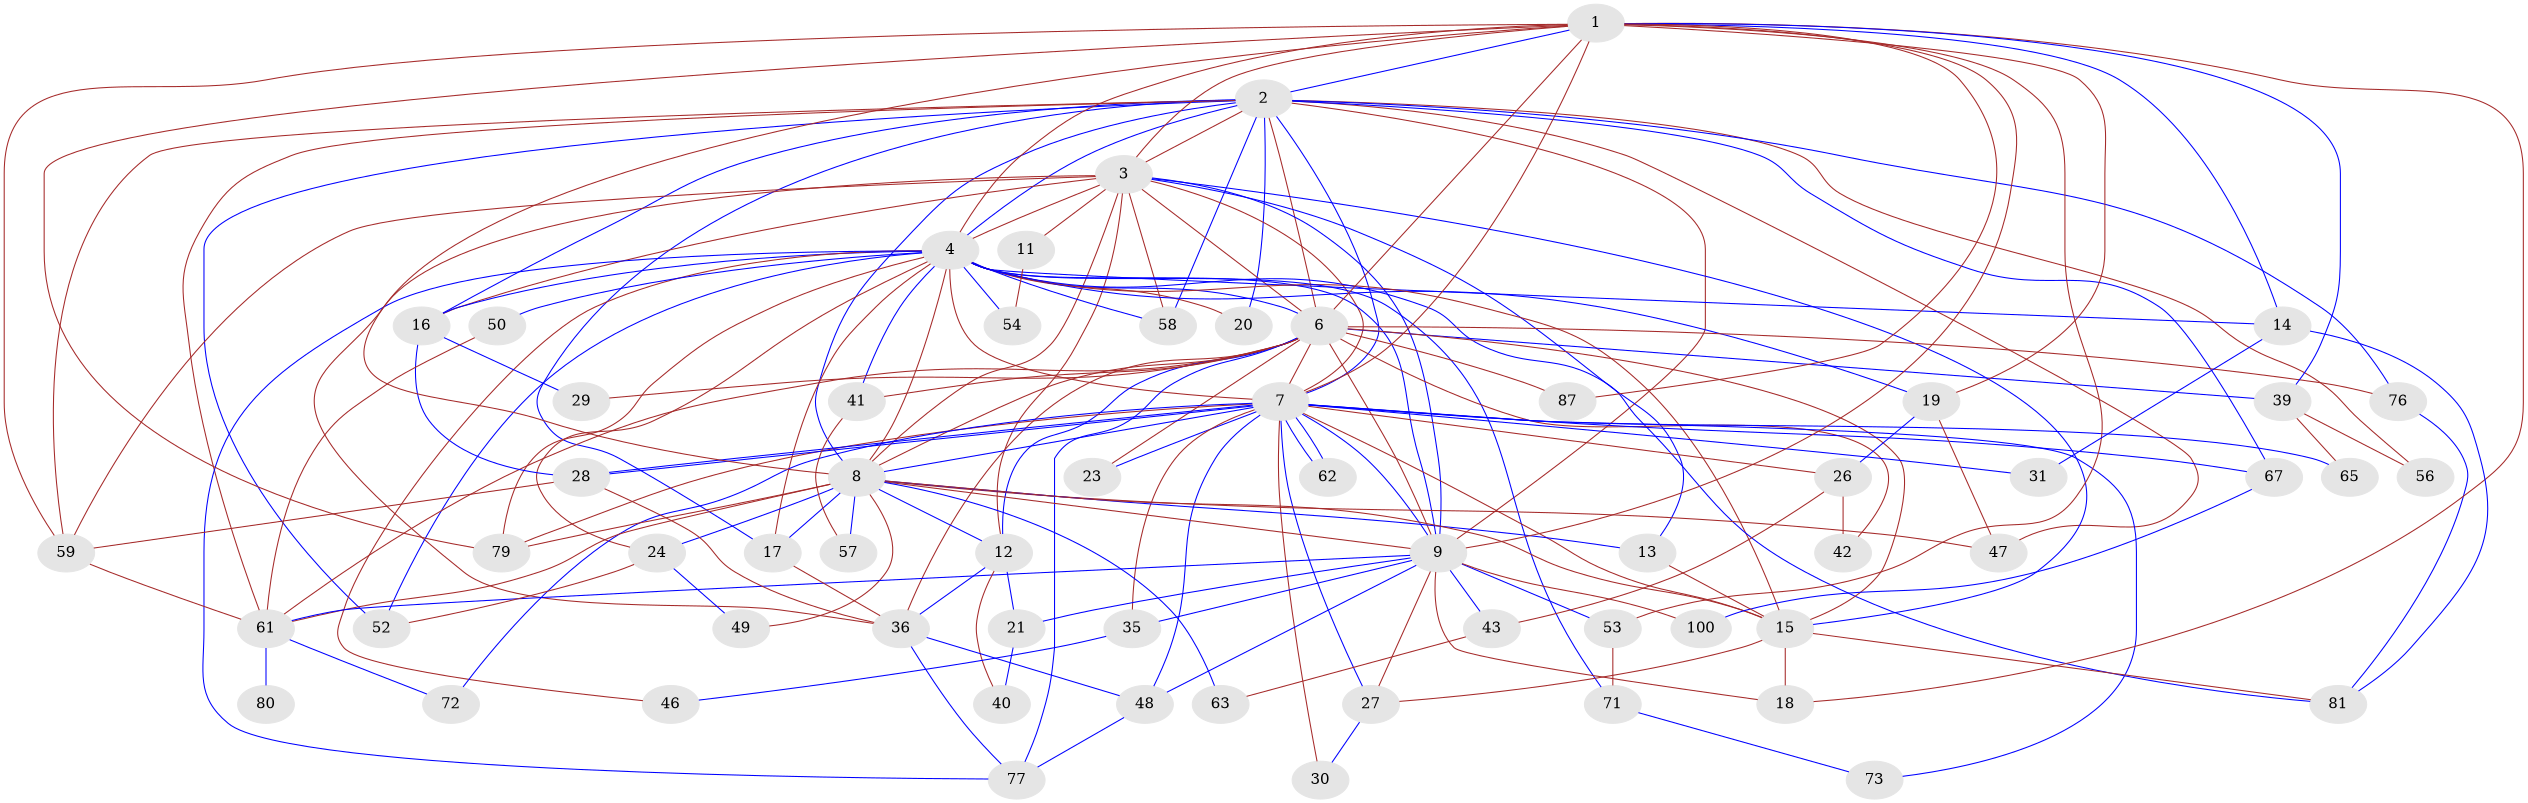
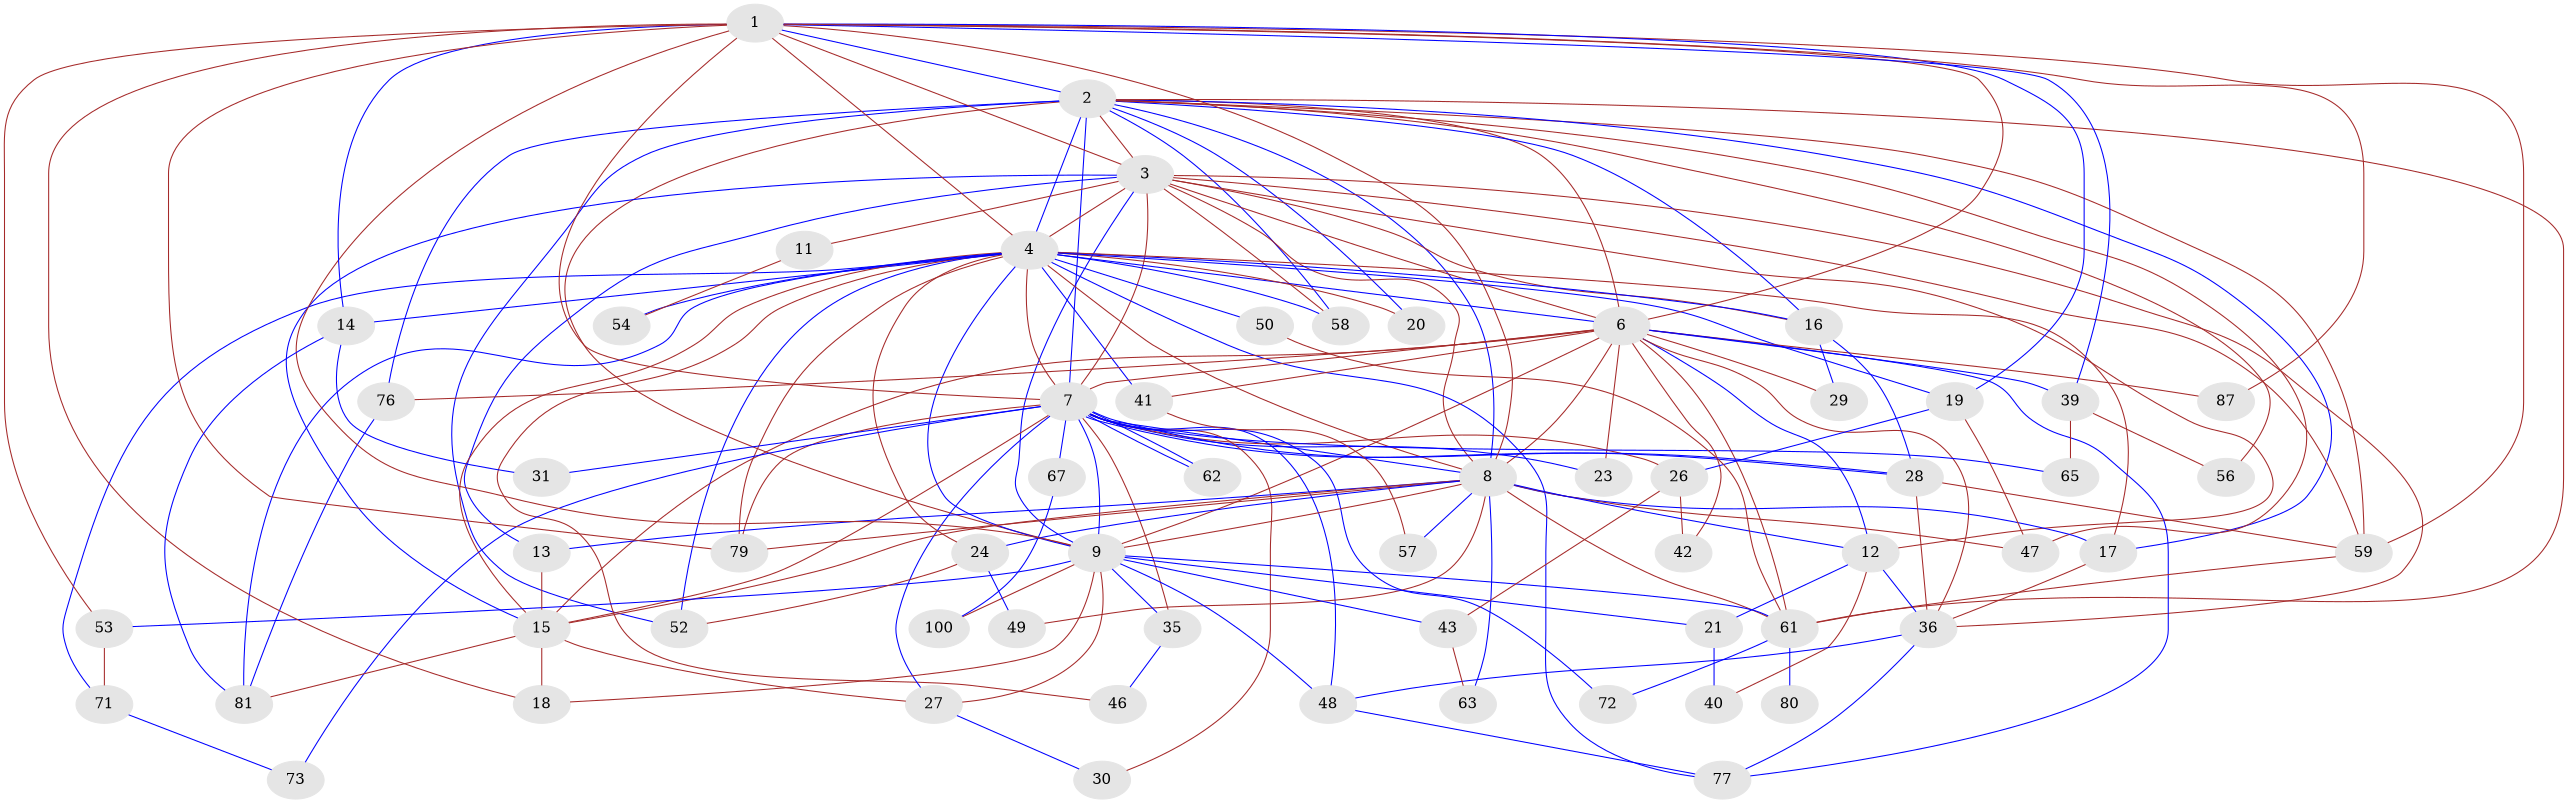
(2050, 68) -> (1993, 77)
(1821, 200) -> none
